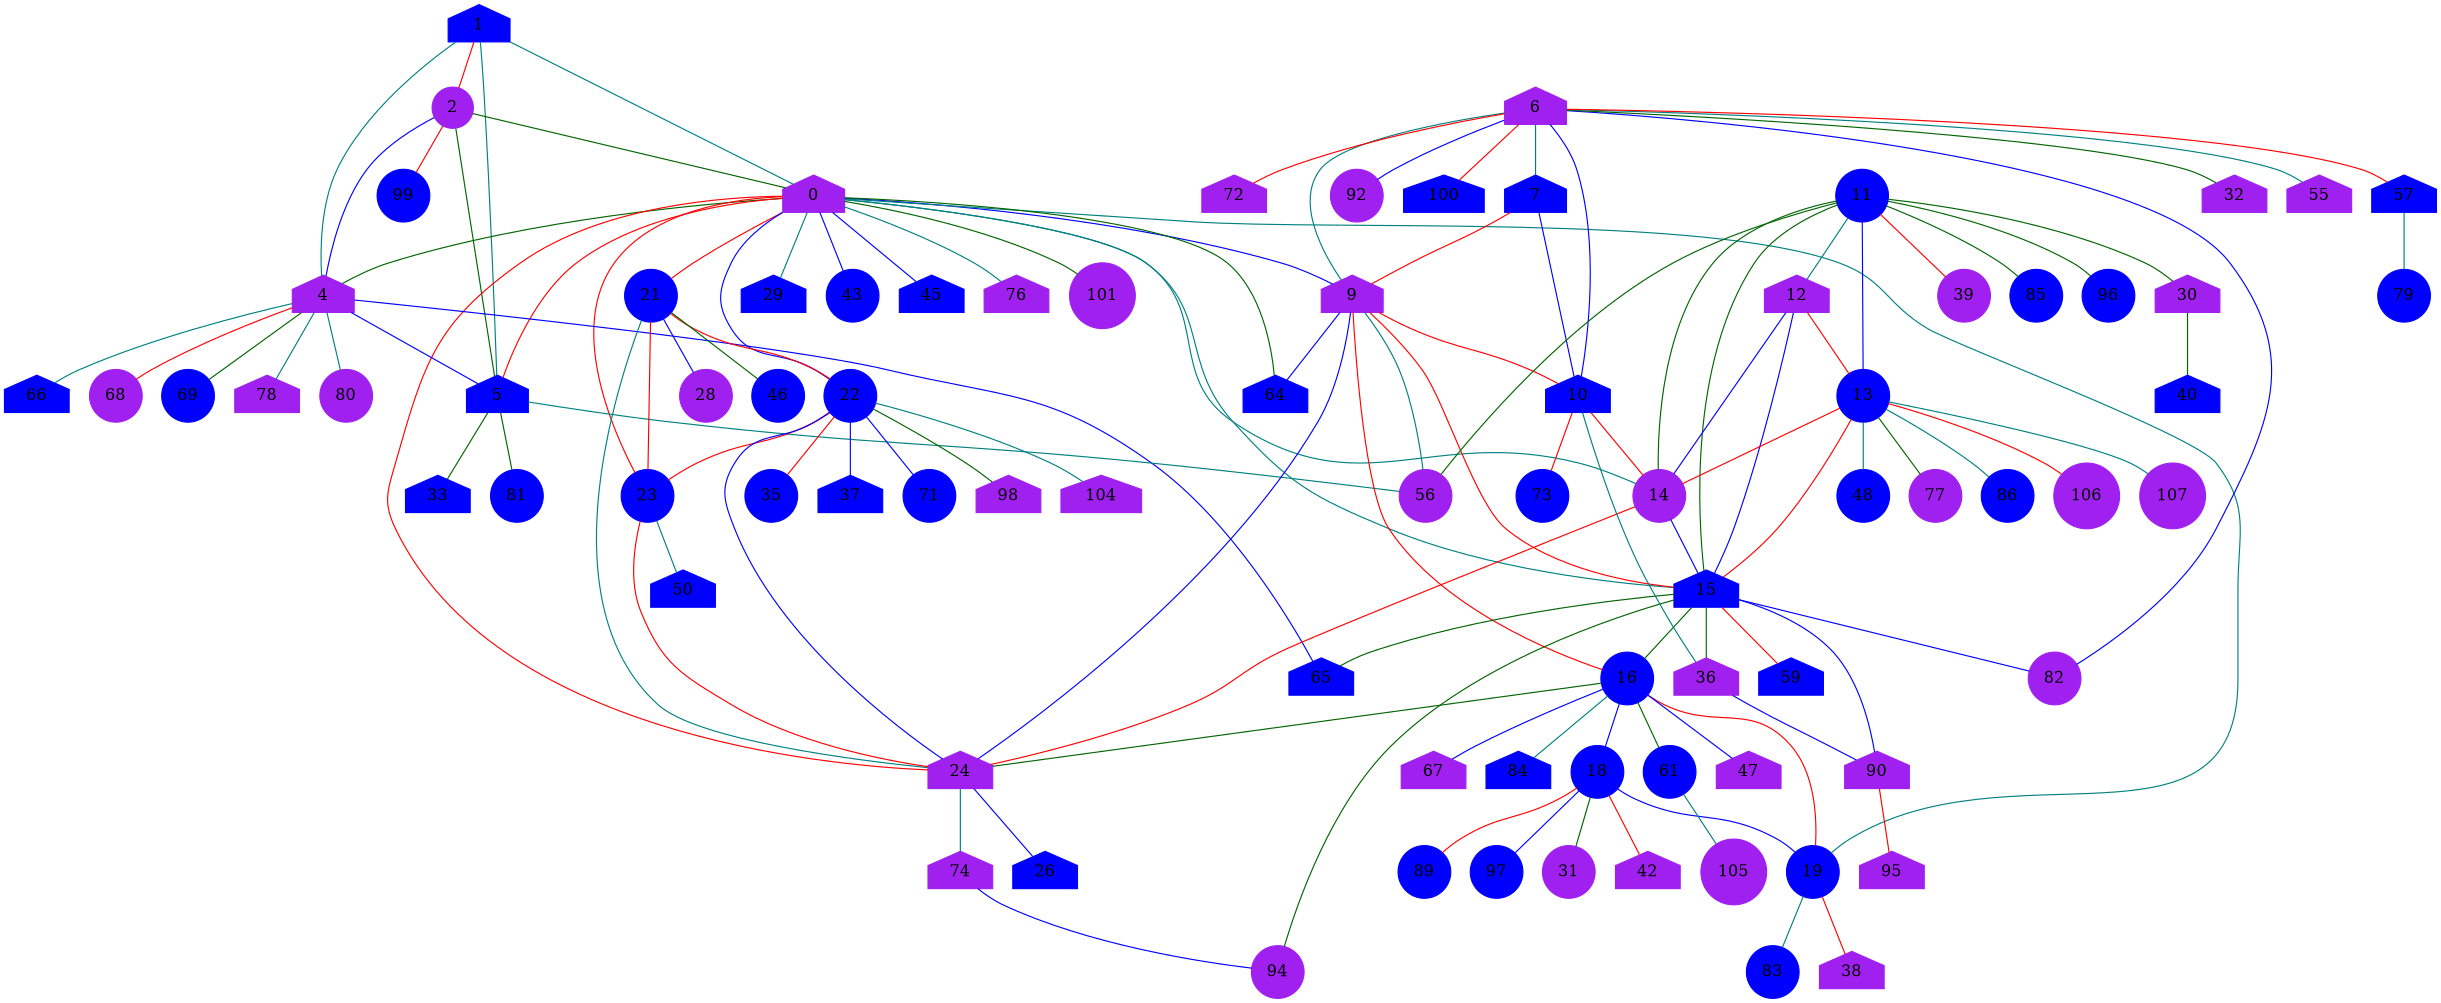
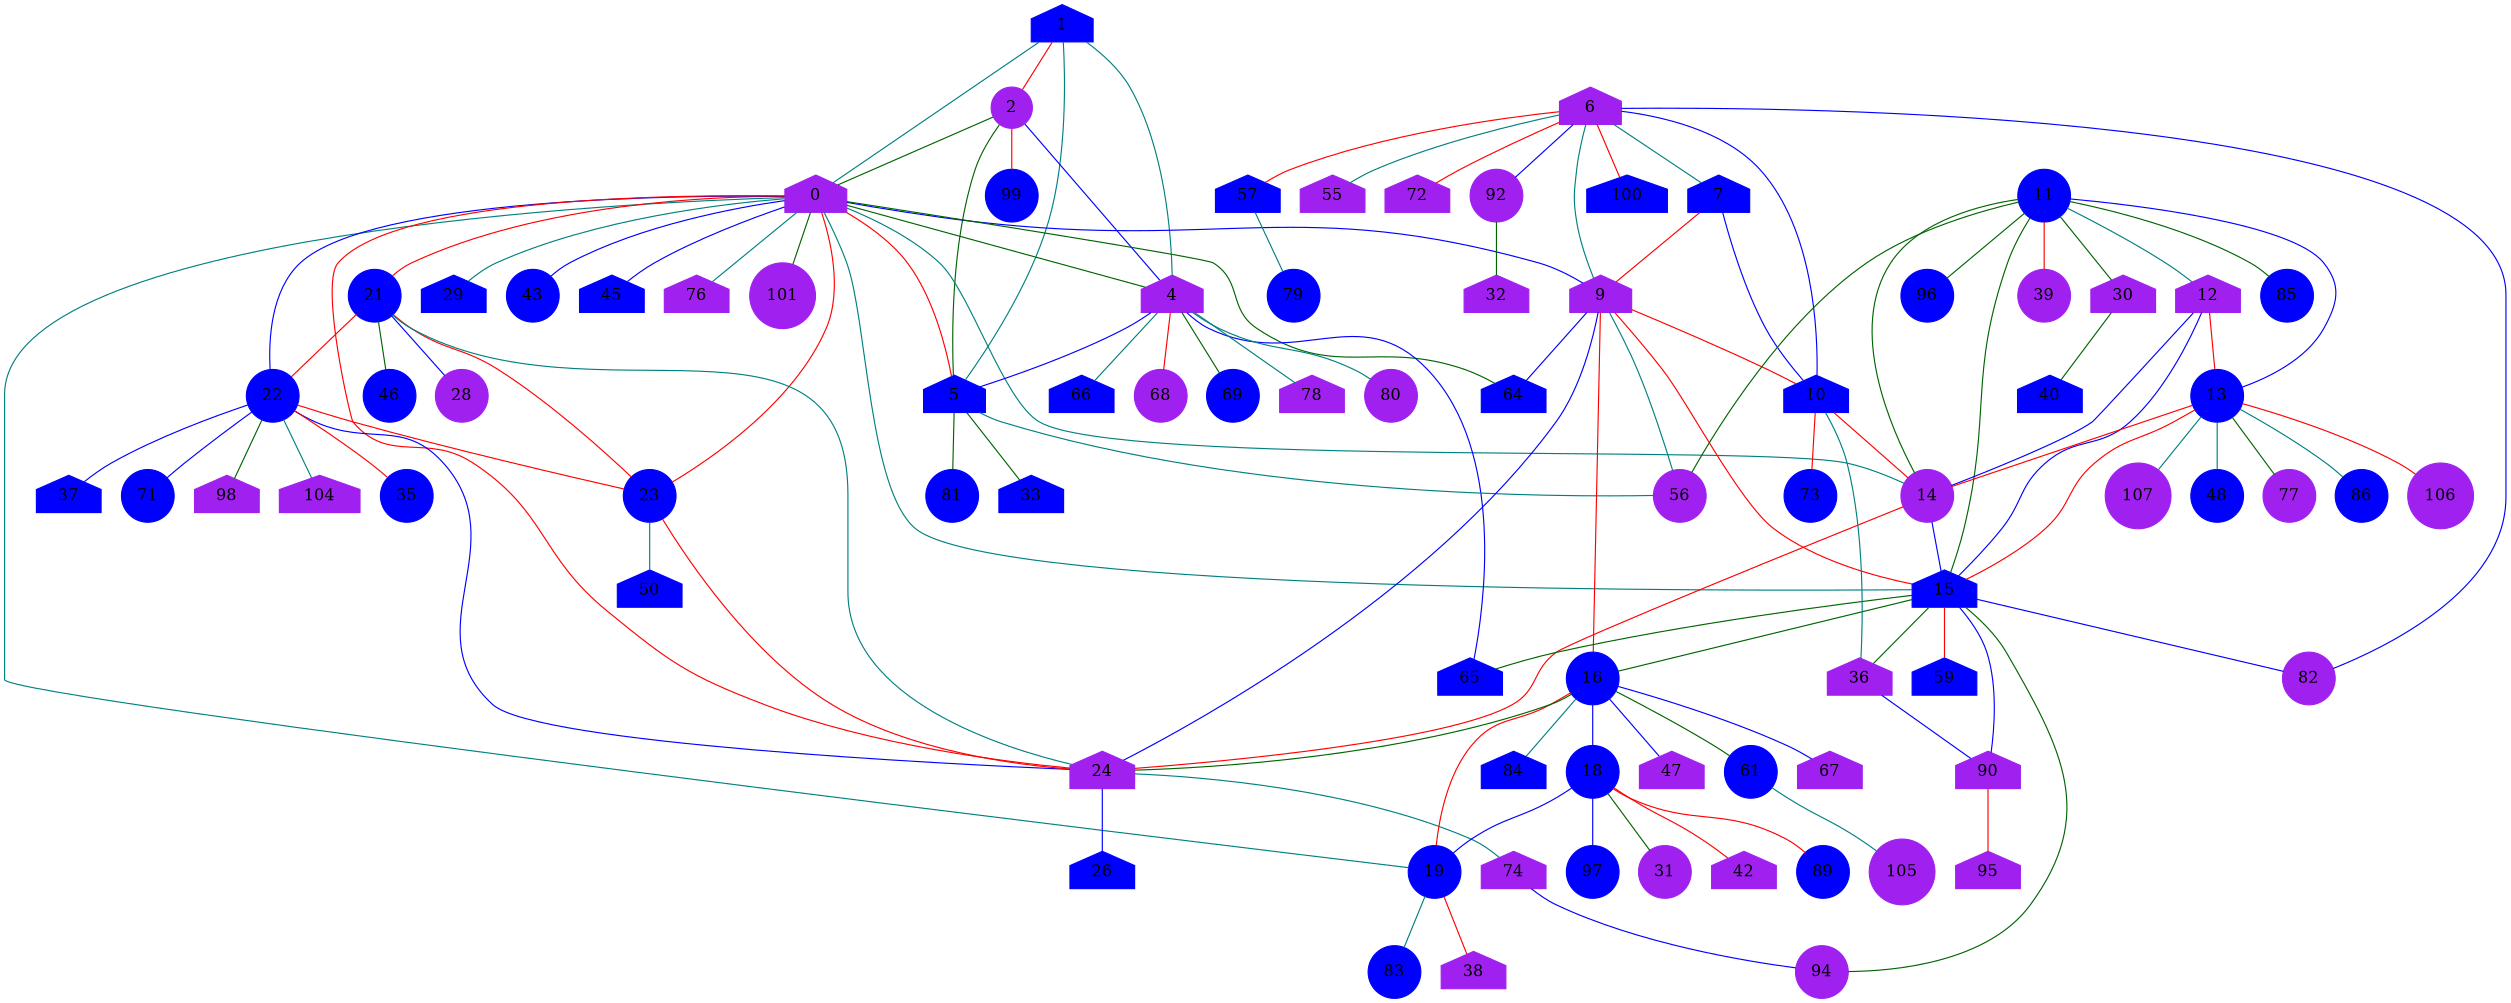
(1894, 130) -> (1496, 245)
